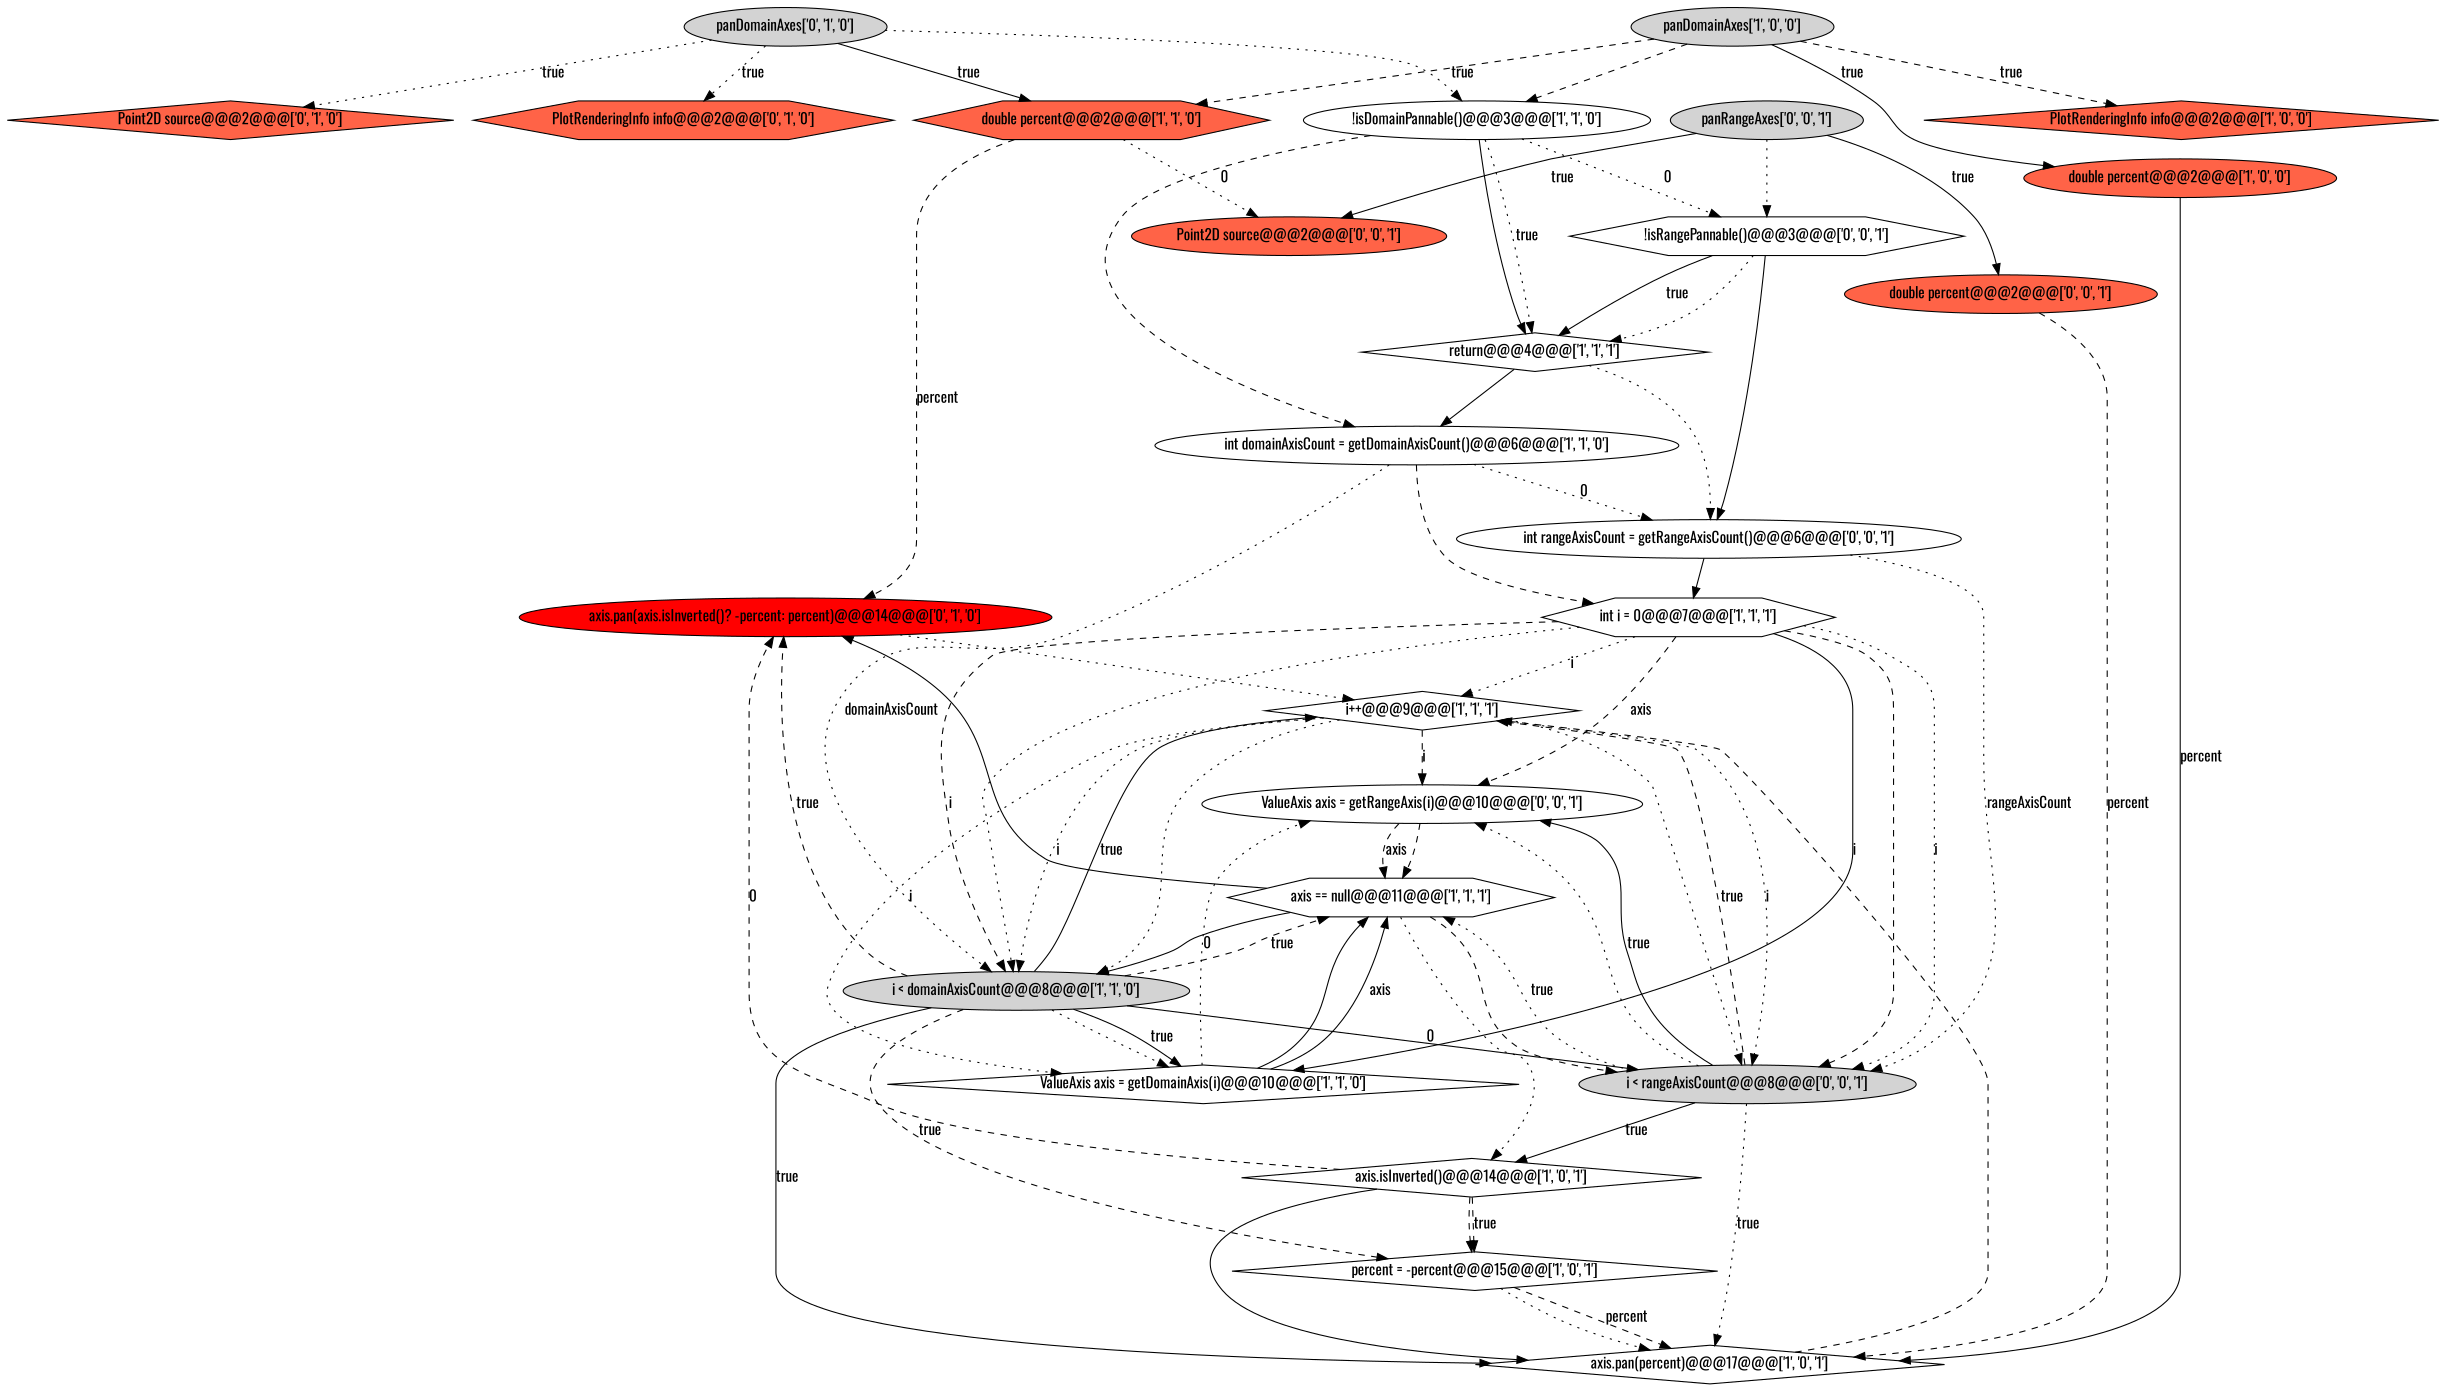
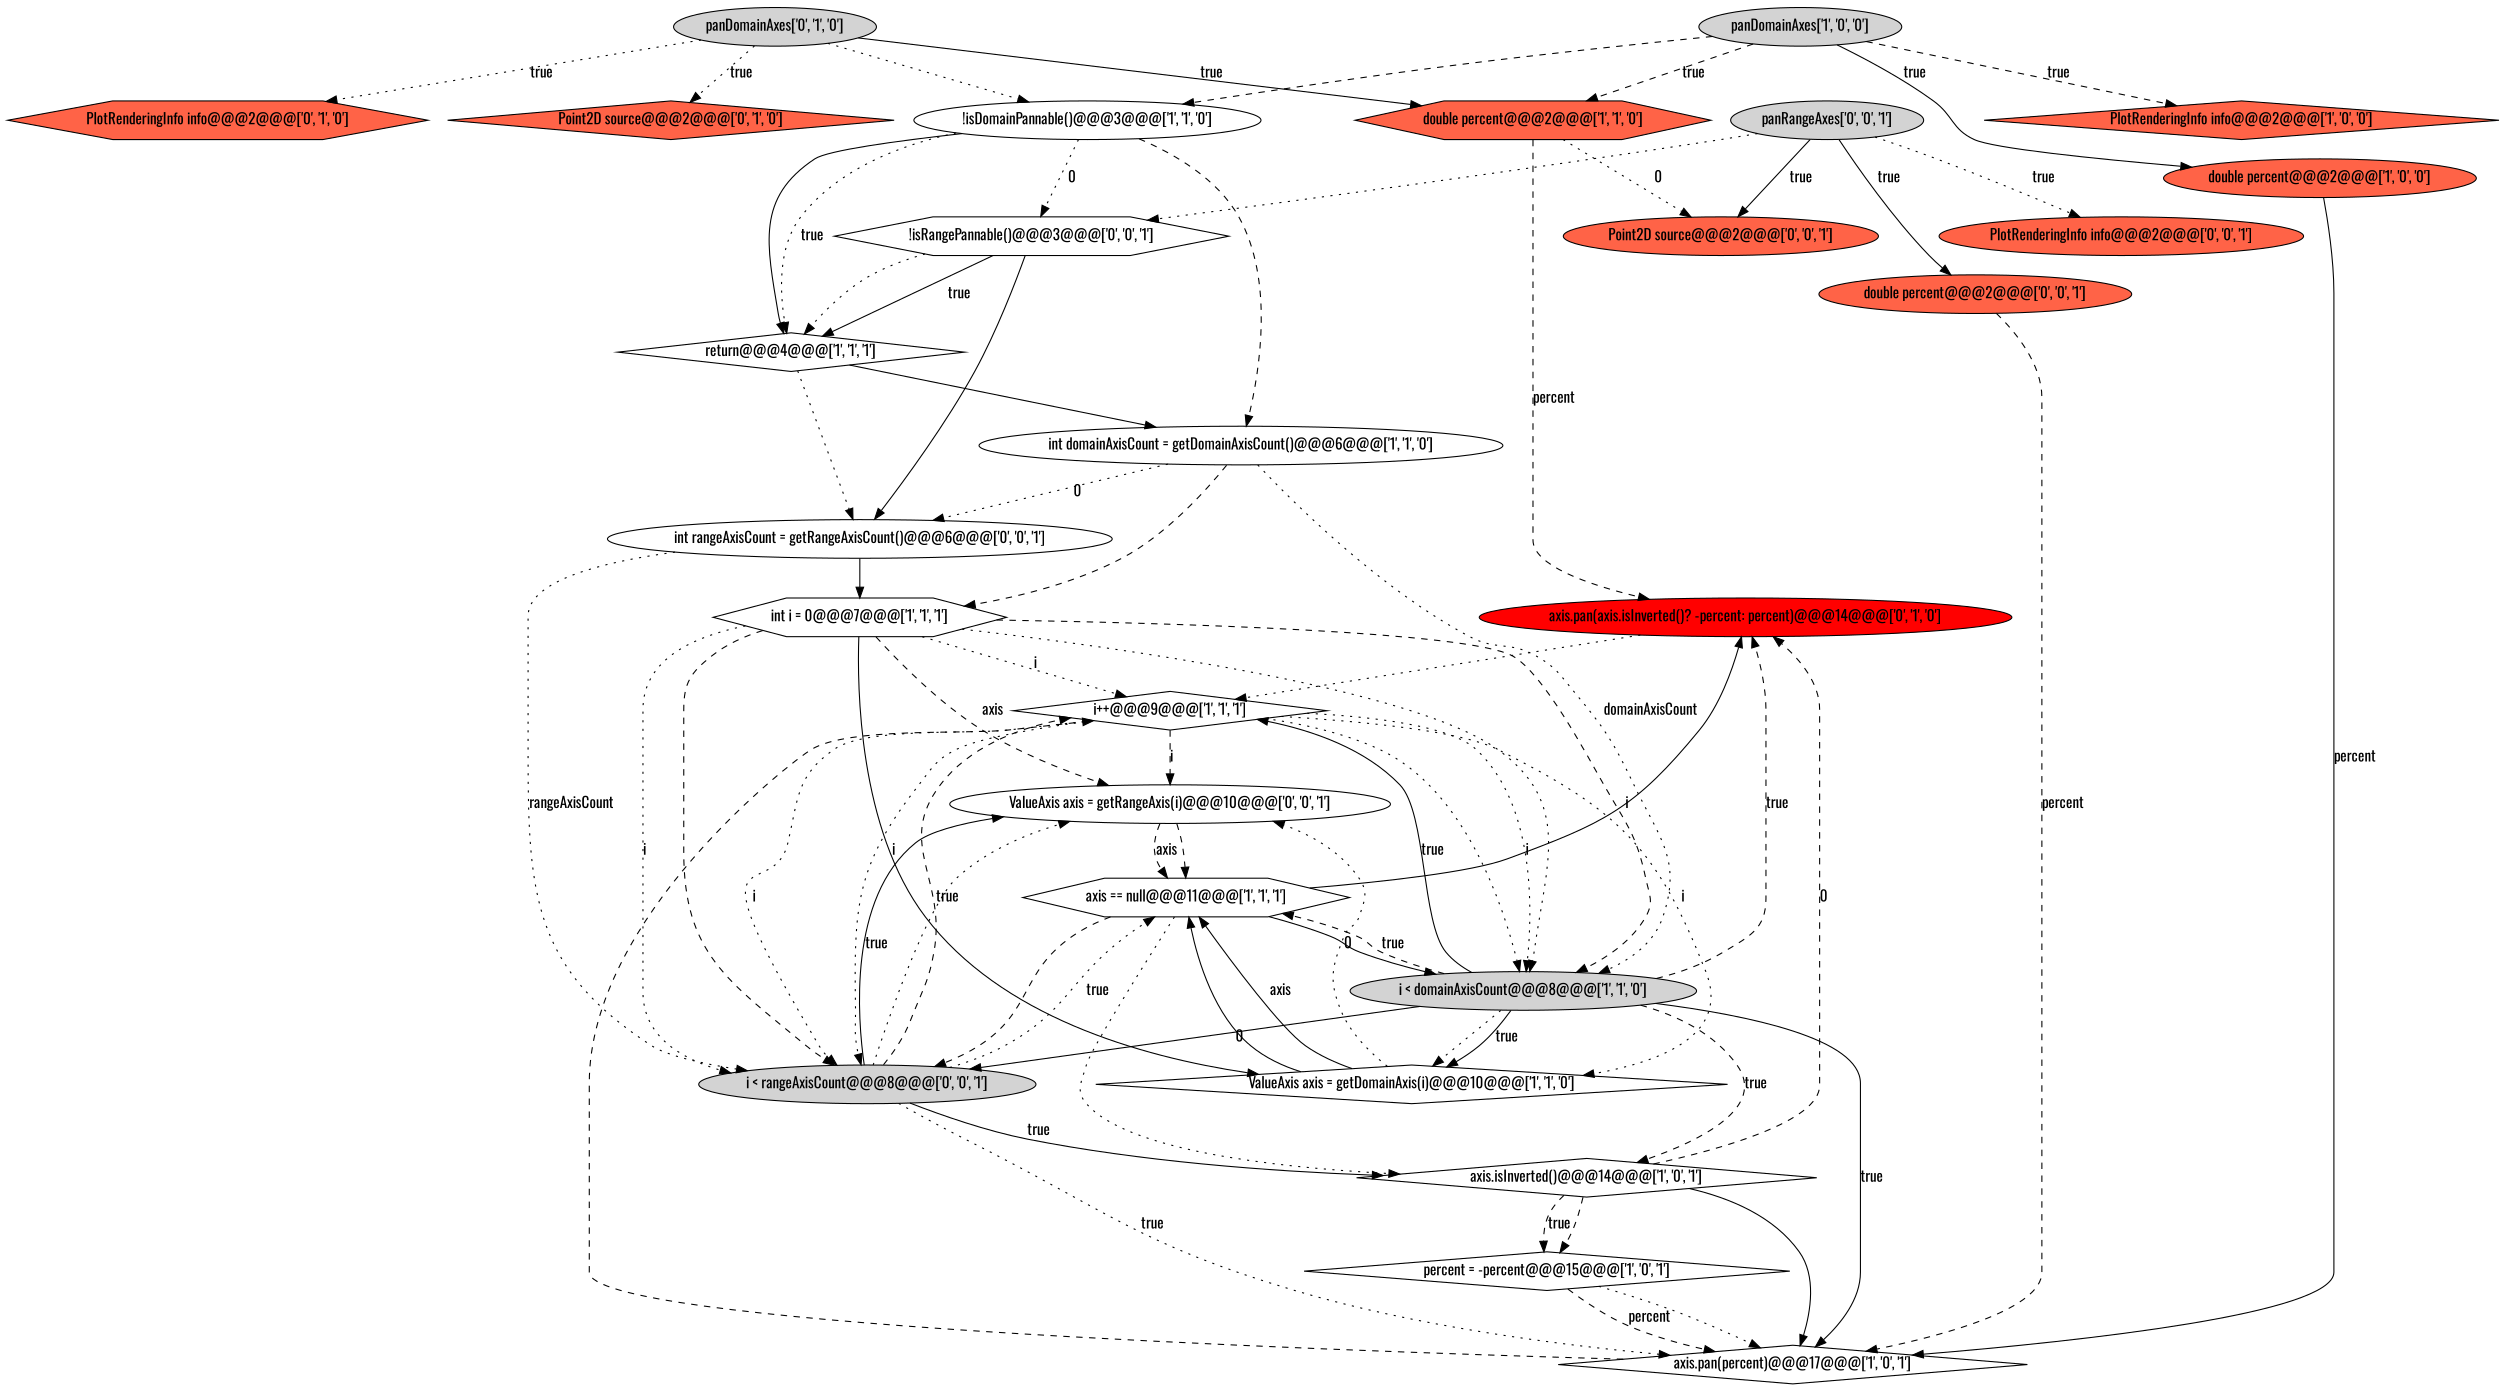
none -> (2121, 236)
(1047, 1188) -> (1744, 1081)
